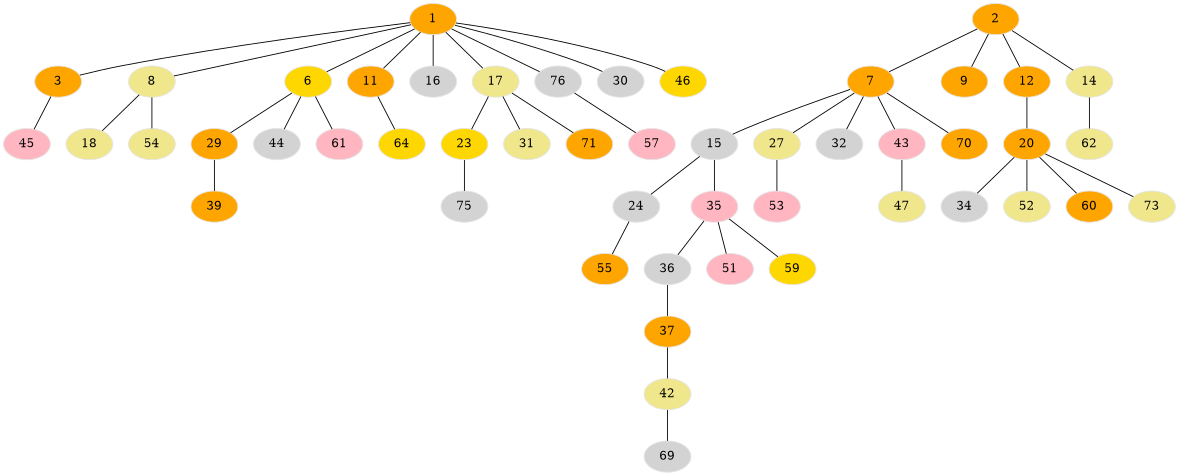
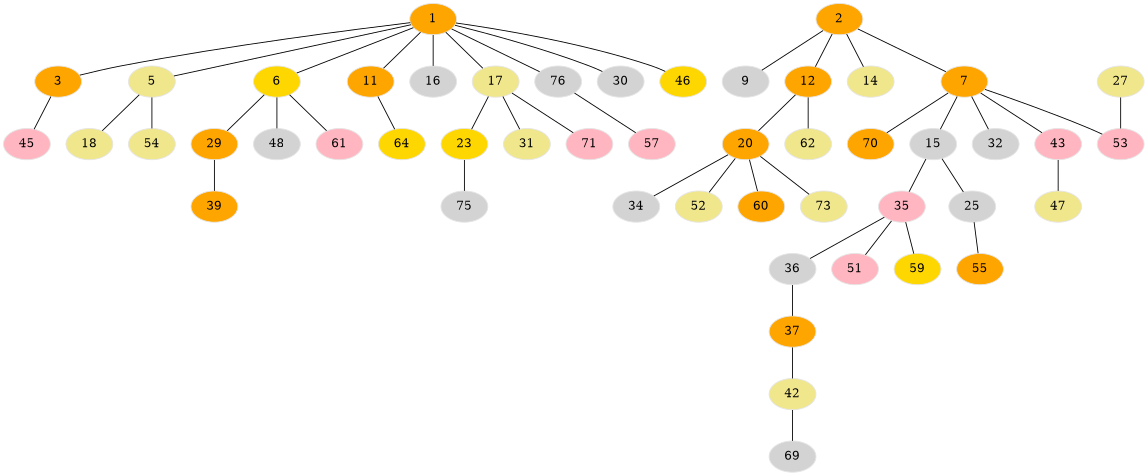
(152, 82) -> (152, 82)
(964, 82) -> (746, 82)
(824, 113) -> (1044, 111)
(1089, 113) -> (808, 113)
(277, 144) -> (277, 144)
(589, 144) -> (589, 144)
(636, 207) -> (972, 207)
